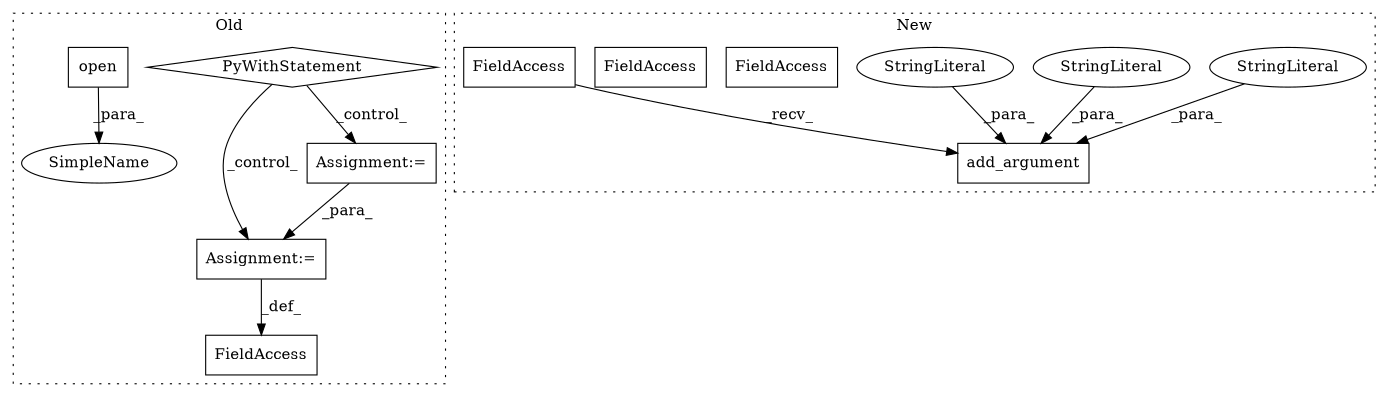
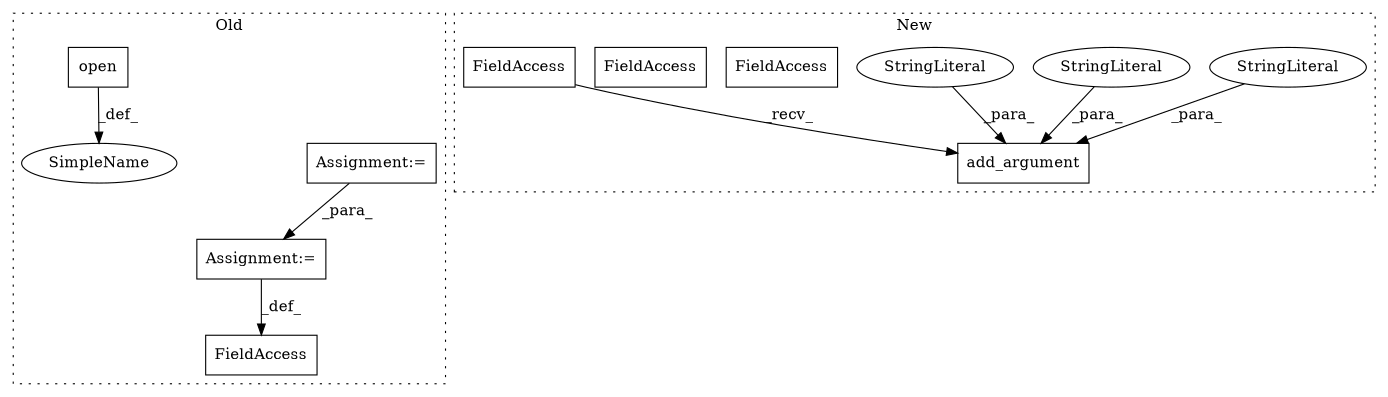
(292, 67) -> none
(119, 115) -> (119, 115)
